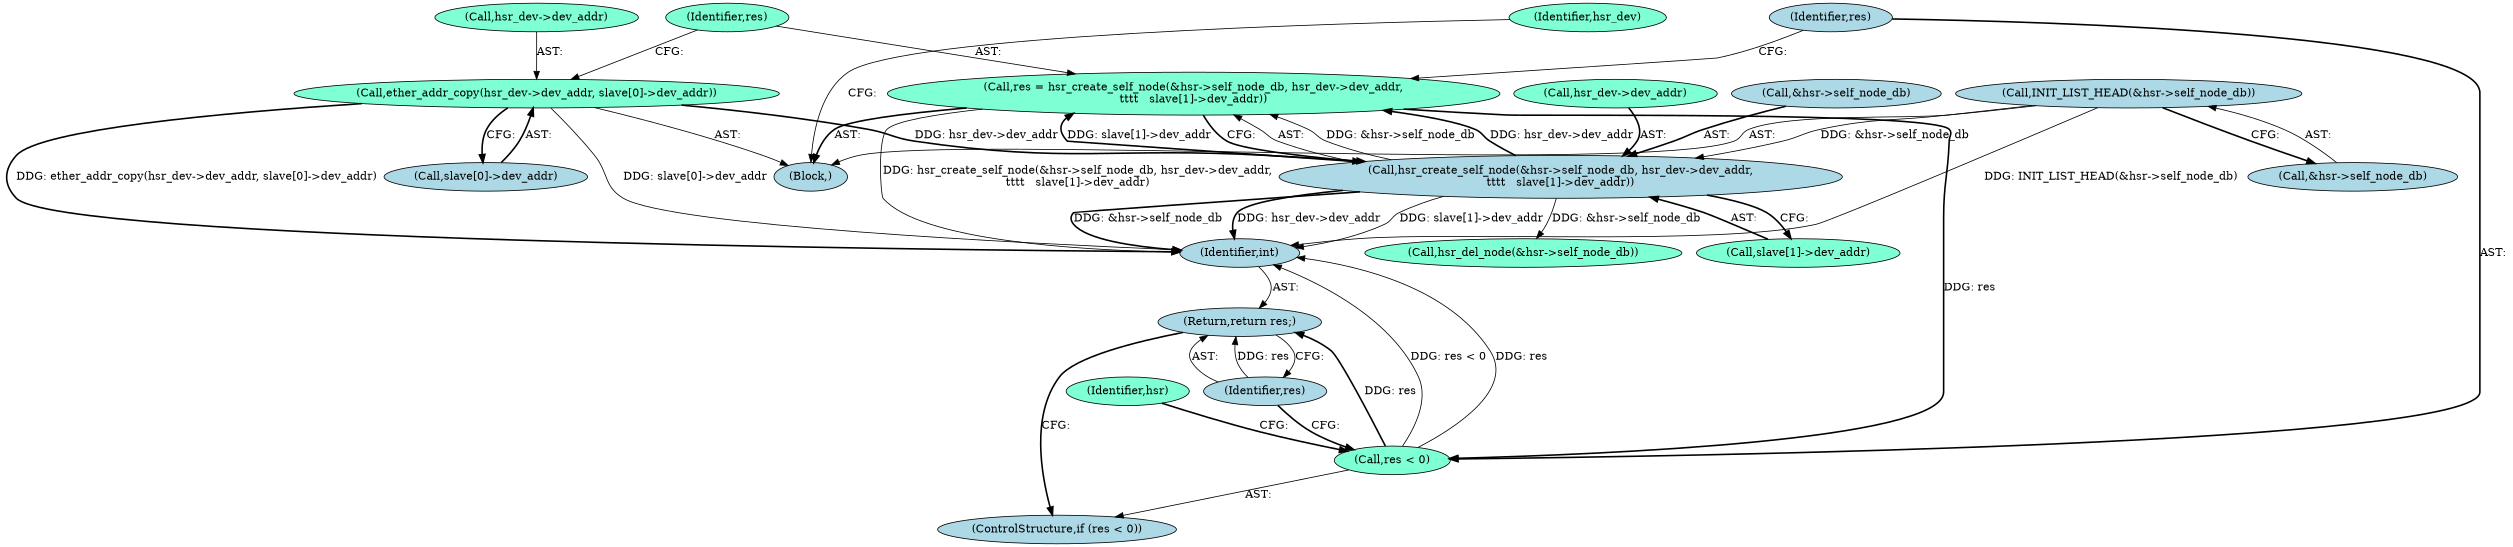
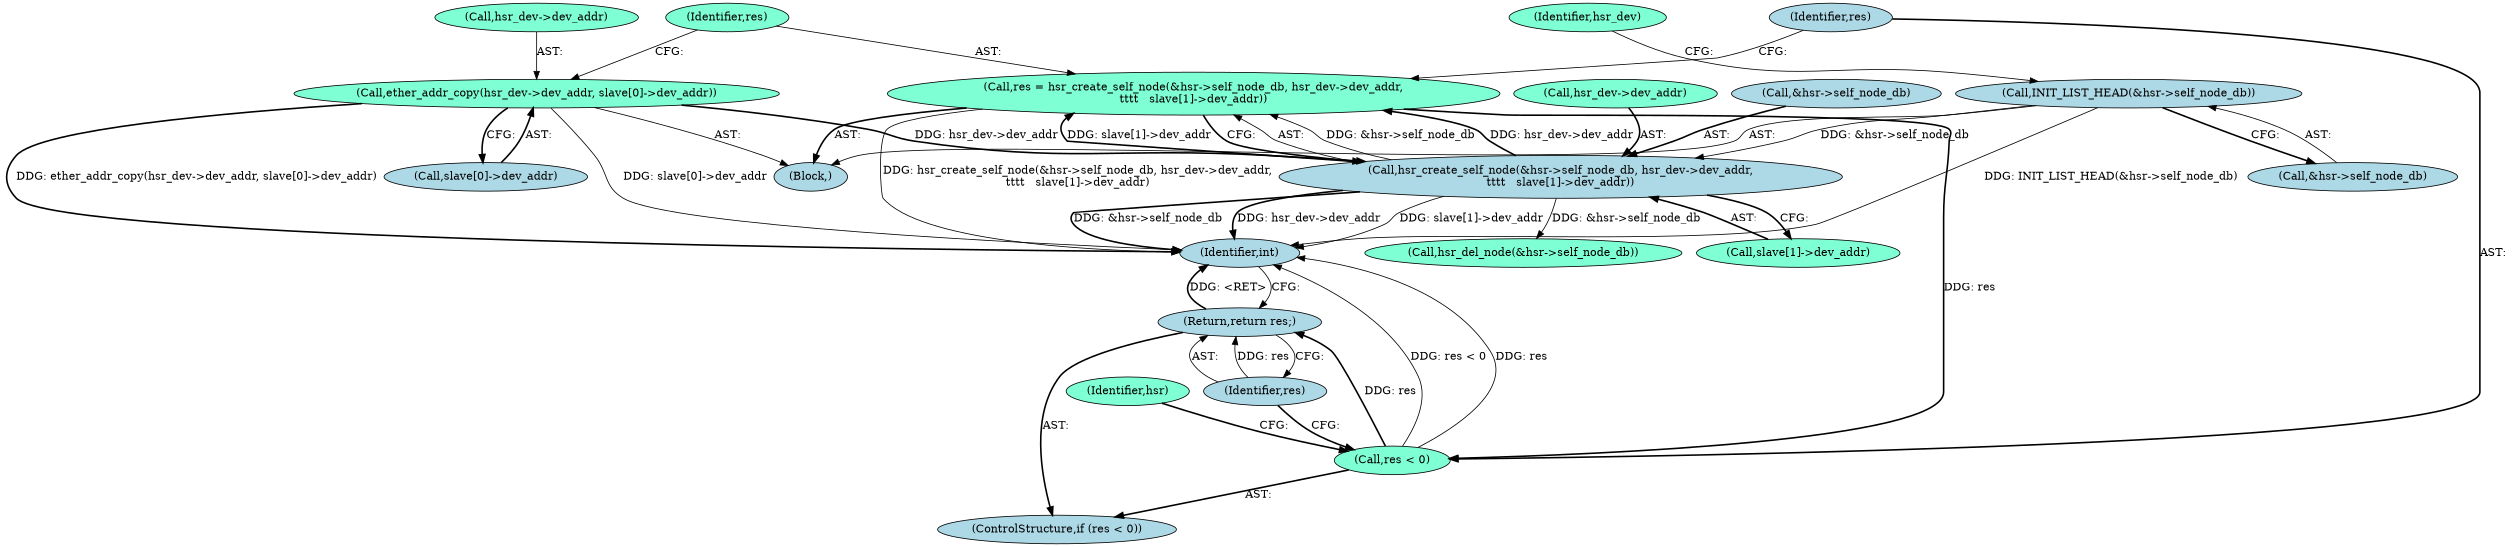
(1131, 34) -> (1818, 71)
(1288, 288) -> (1288, 288)
none -> (1188, 291)
(1058, 426) -> (1058, 426)
(1236, 493) -> (1236, 493)
